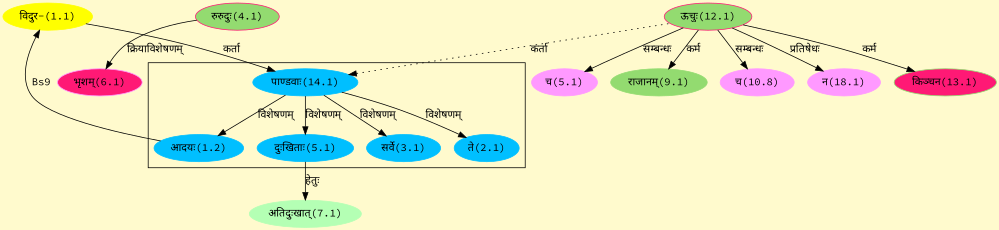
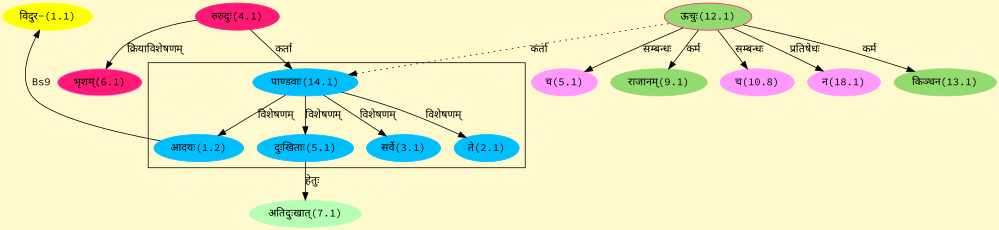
(237, 17) -> (237, 17)
(178, 43) -> (268, 47)
(945, 82) -> (945, 82)
